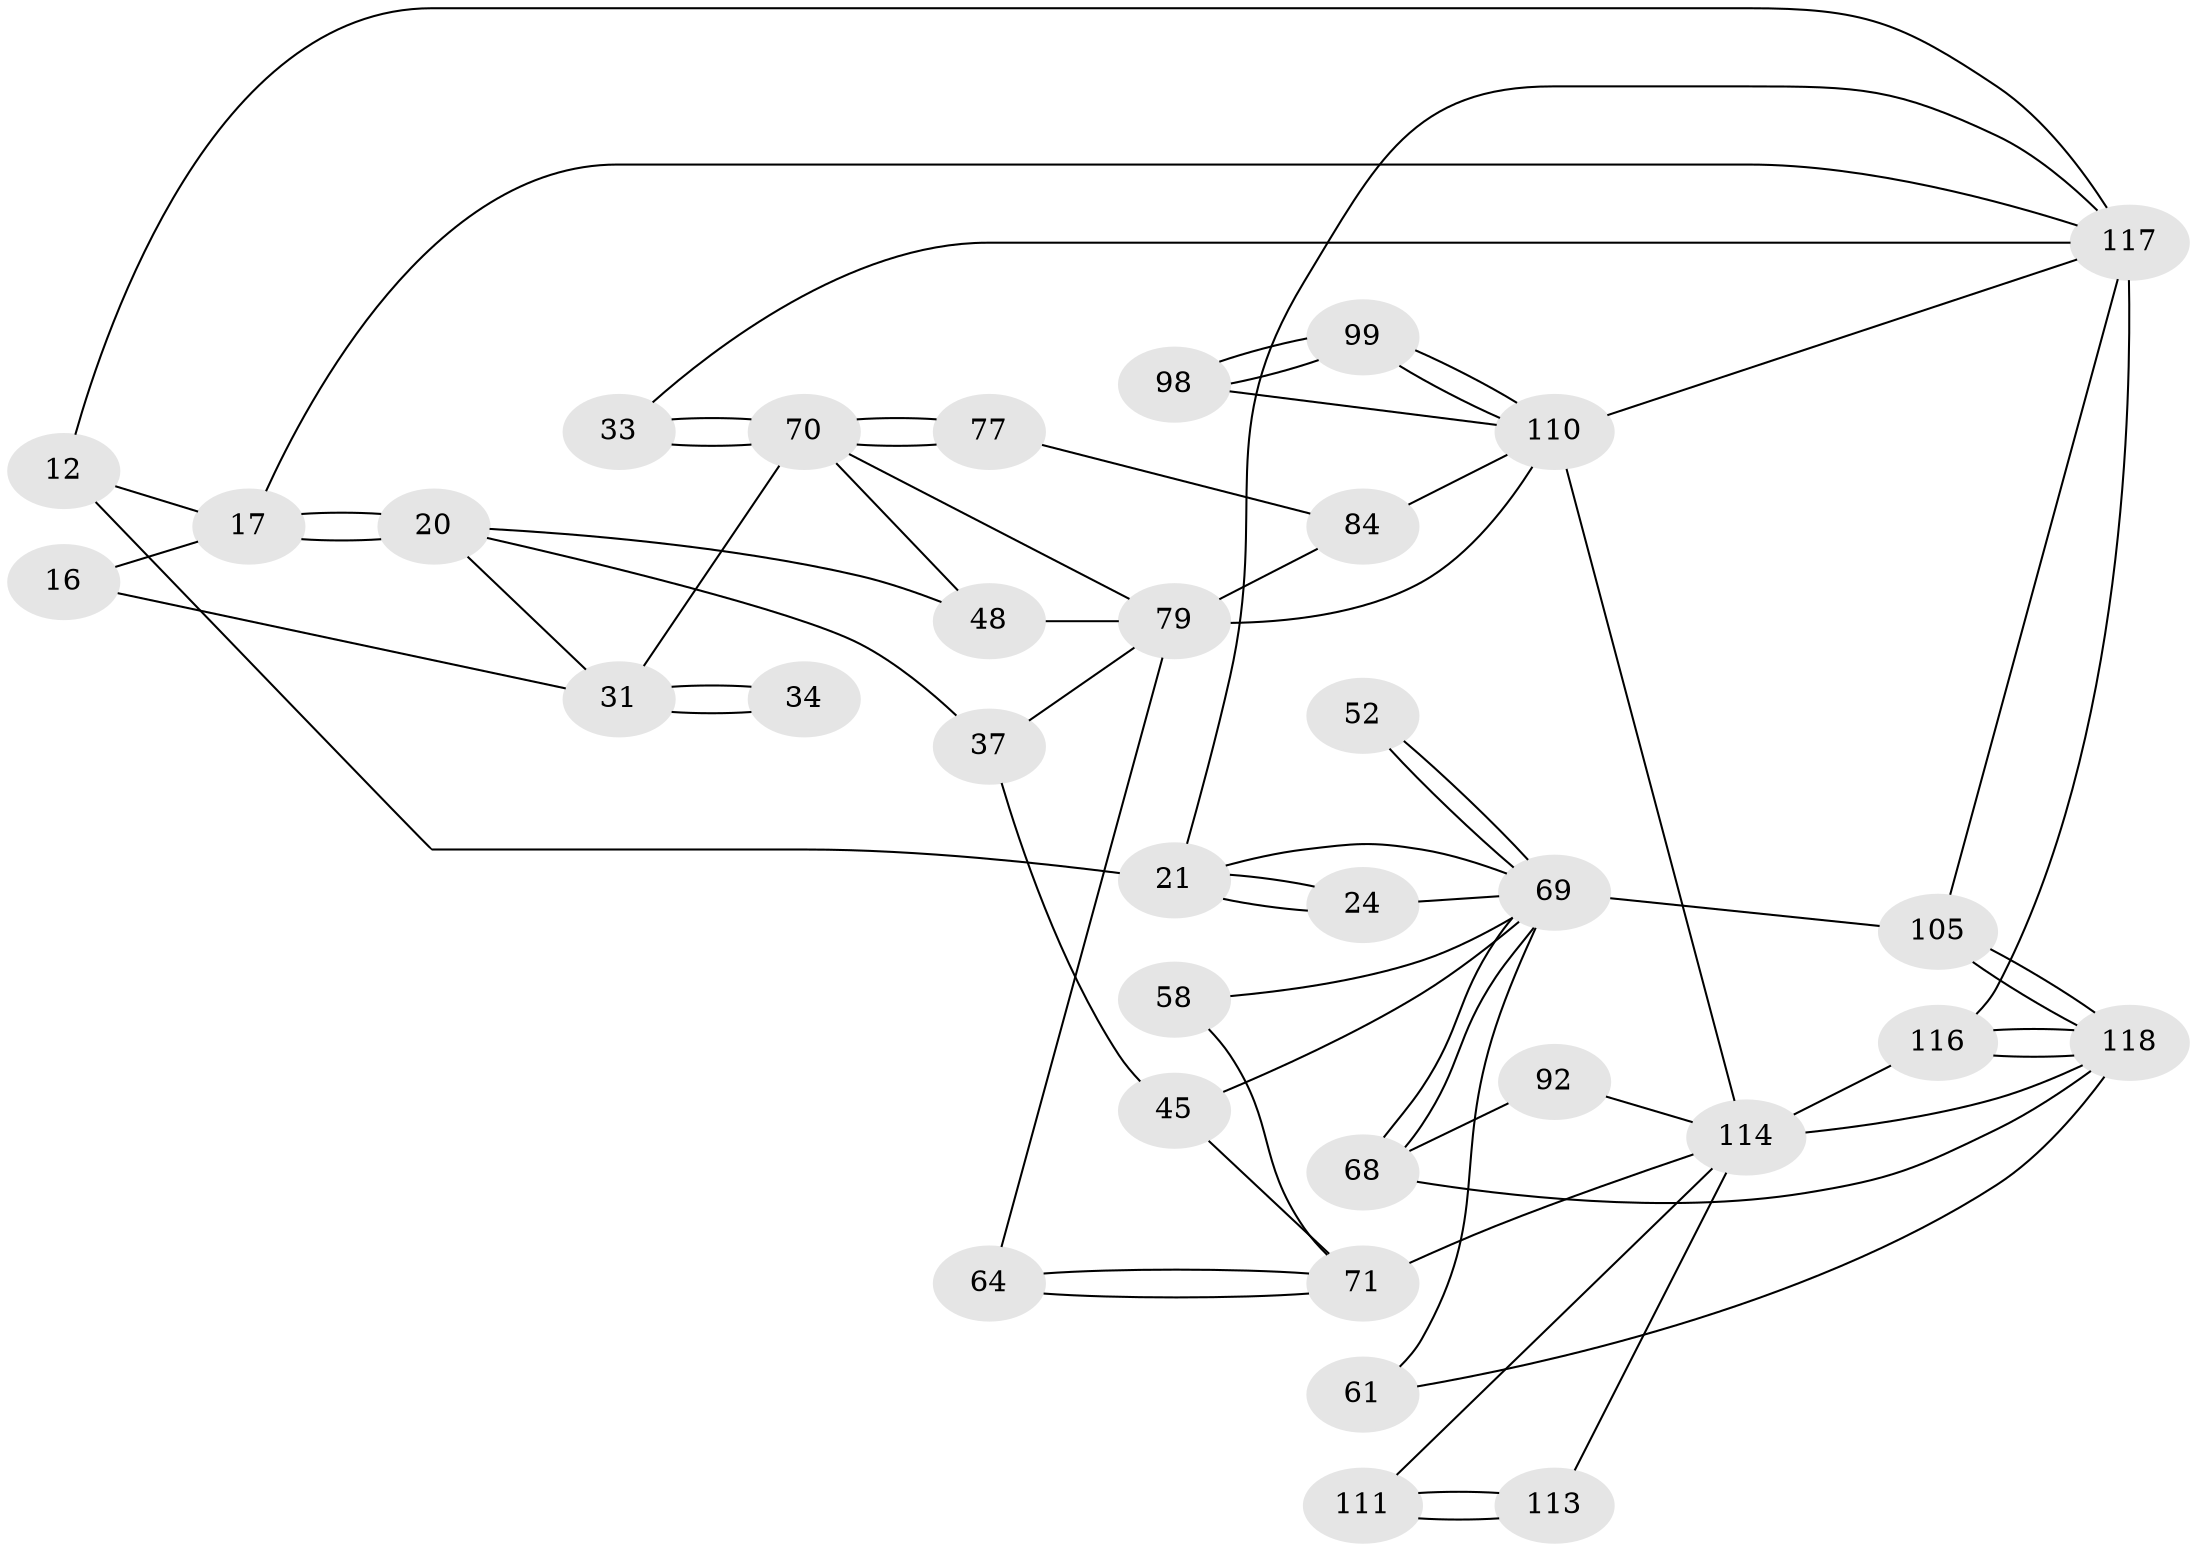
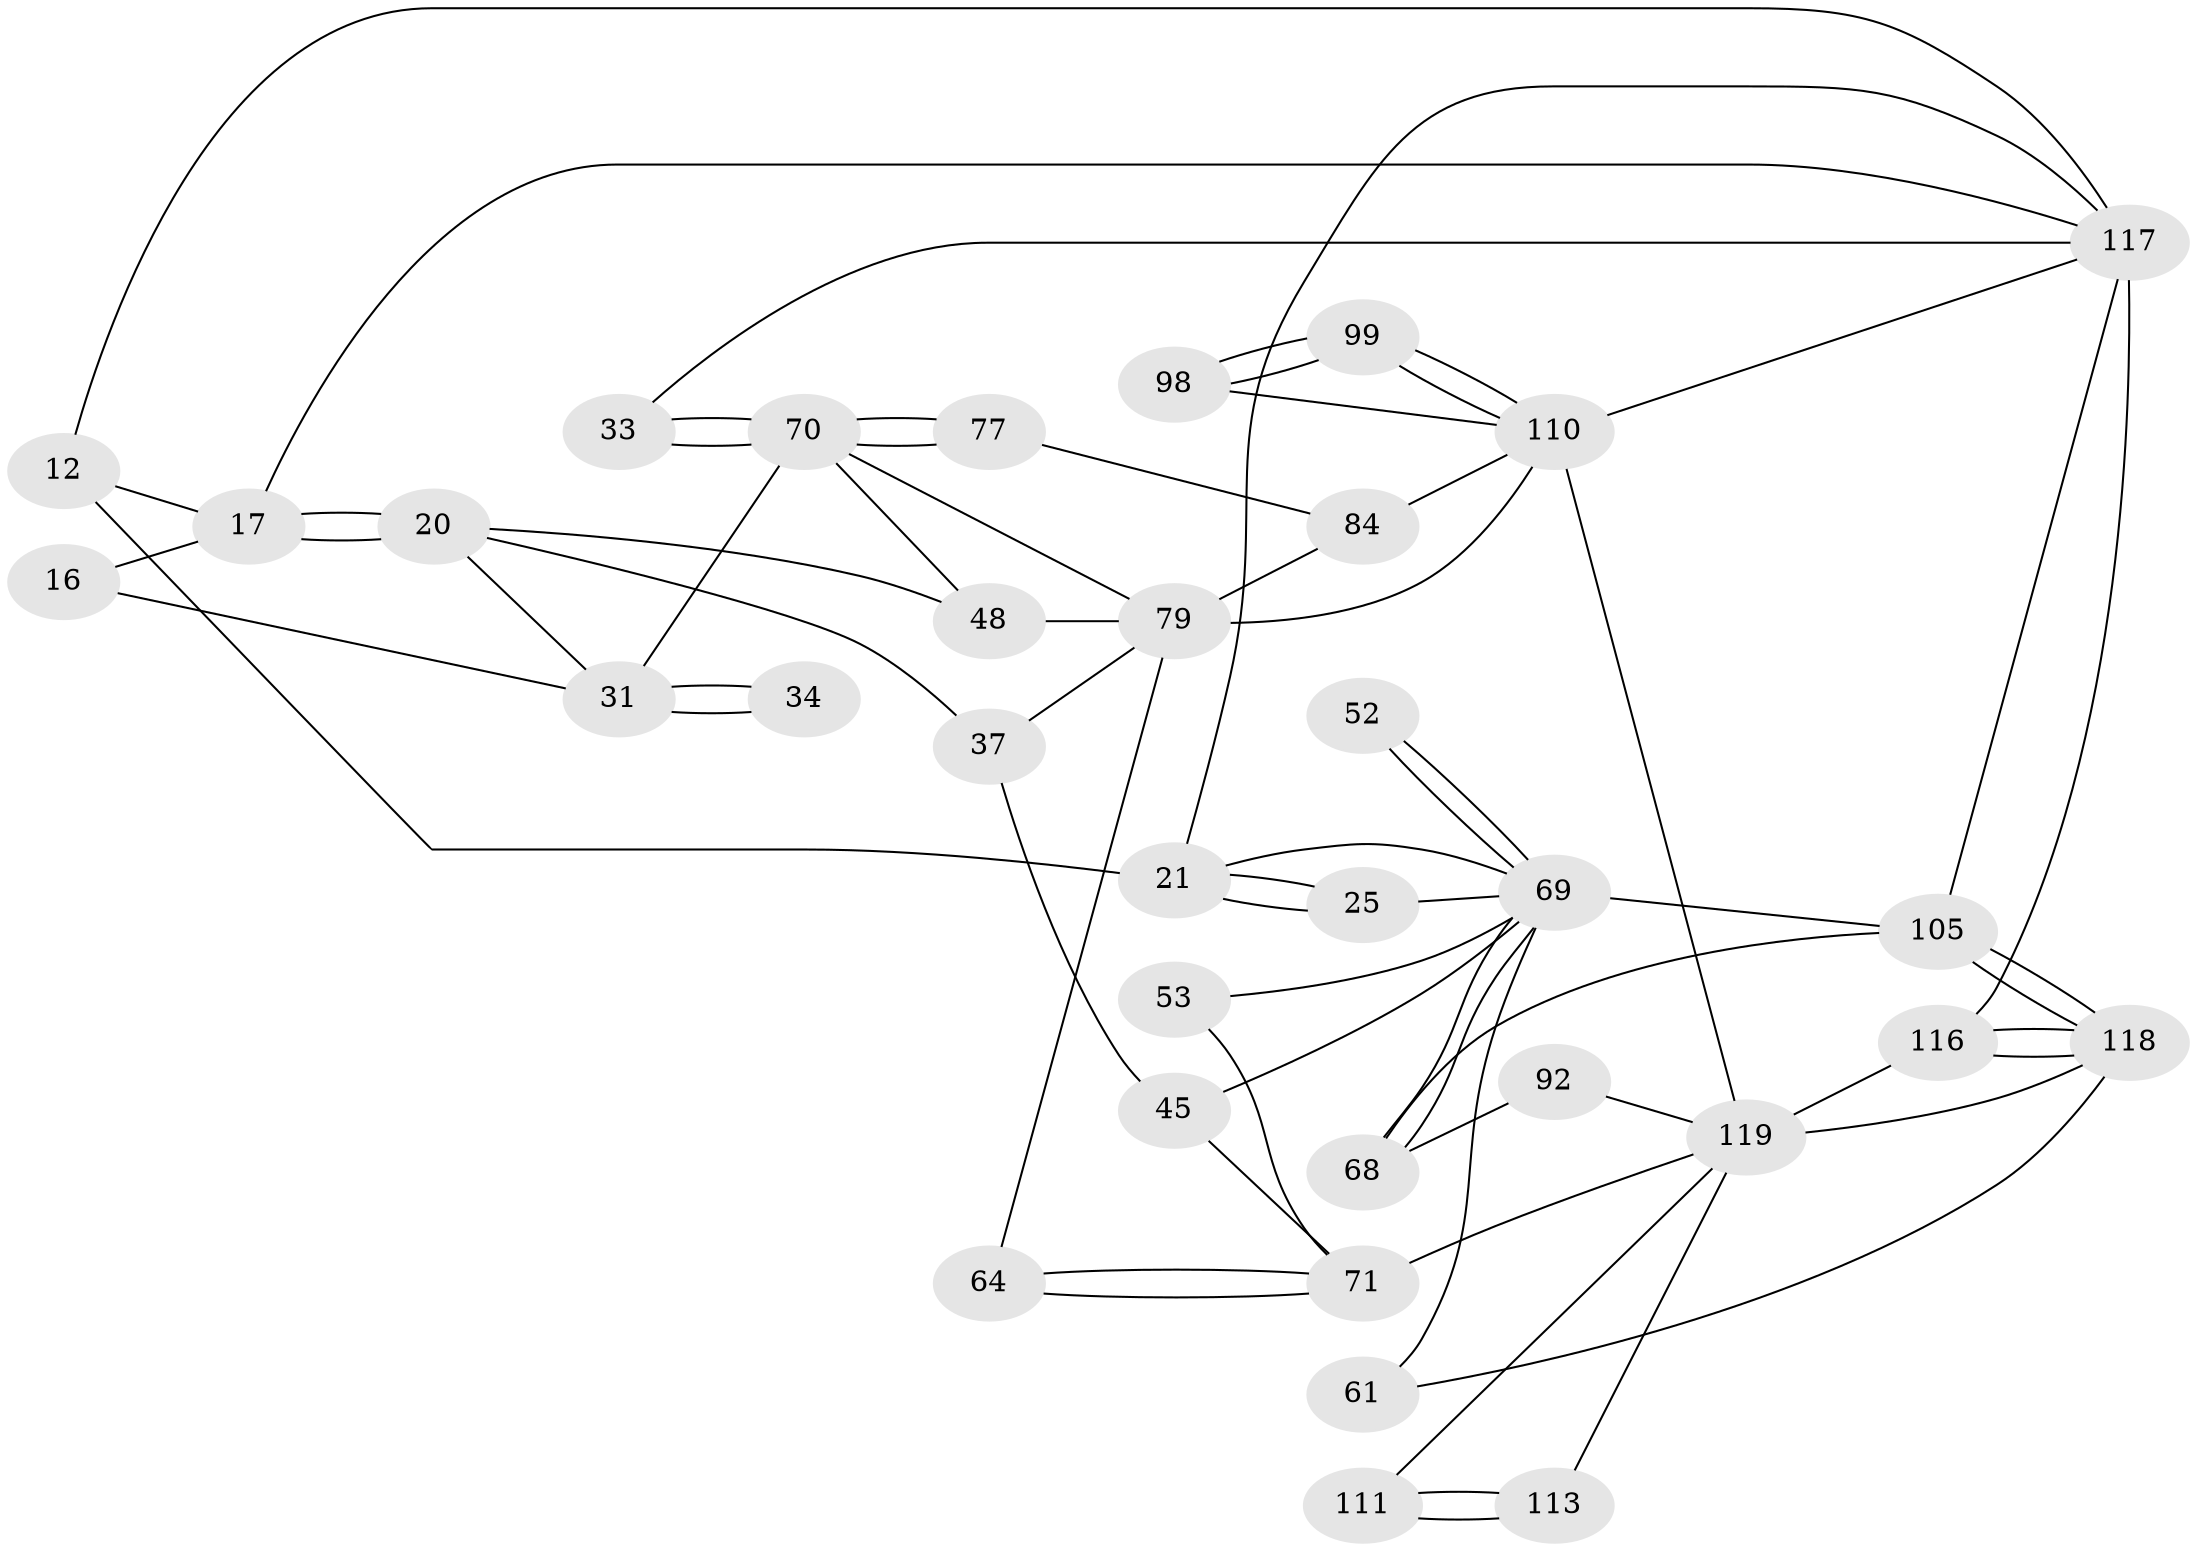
(1363, 905) -> (1363, 905)
(1175, 1000) -> (1175, 1000)
(1746, 1137) -> (1746, 1137)
(1767, 1198) -> (1606, 979)
